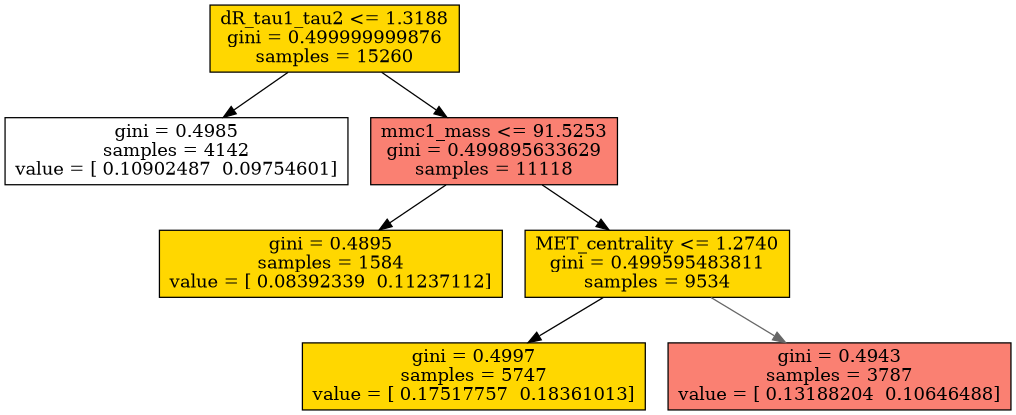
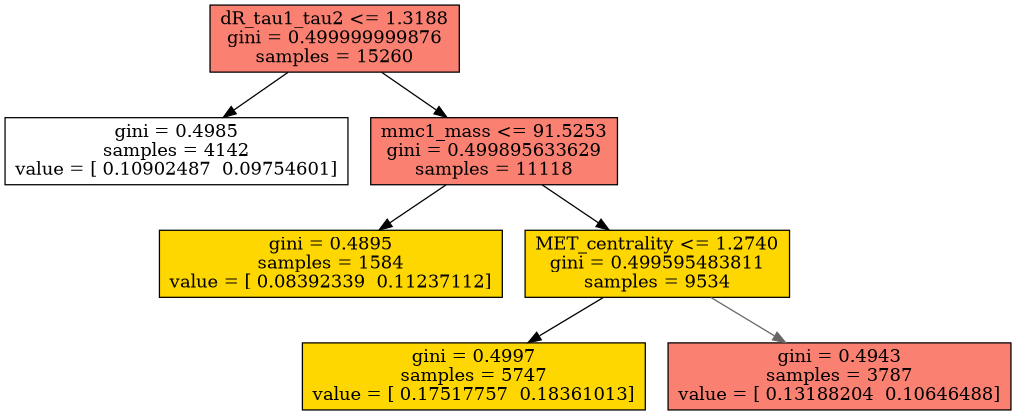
(335, 39) -> (335, 39)
